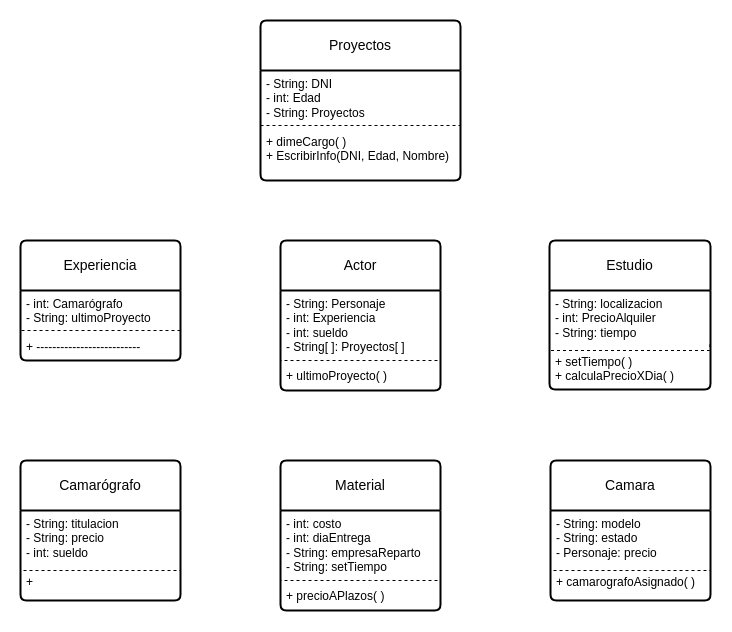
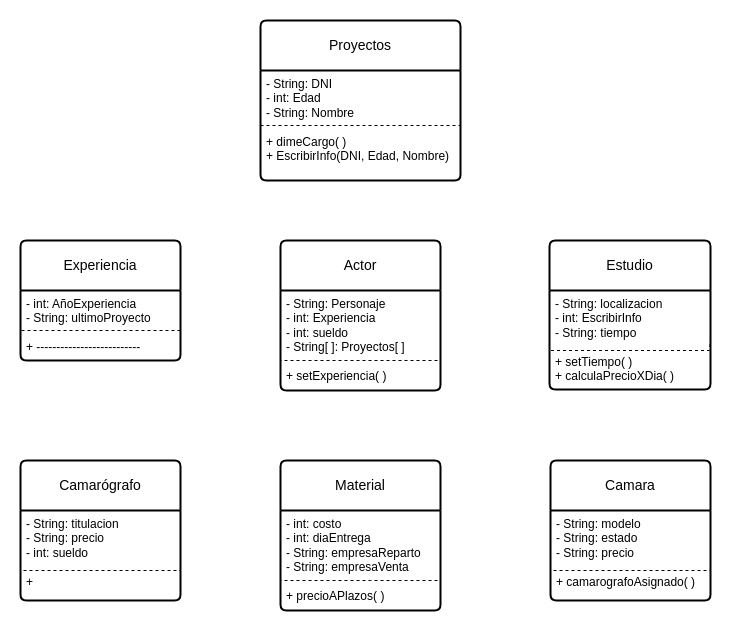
(366, 114) -> (366, 114)
(119, 319) -> (119, 319)
(361, 334) -> (361, 334)
(620, 334) -> (620, 334)
(632, 546) -> (632, 546)
(361, 554) -> (361, 554)
